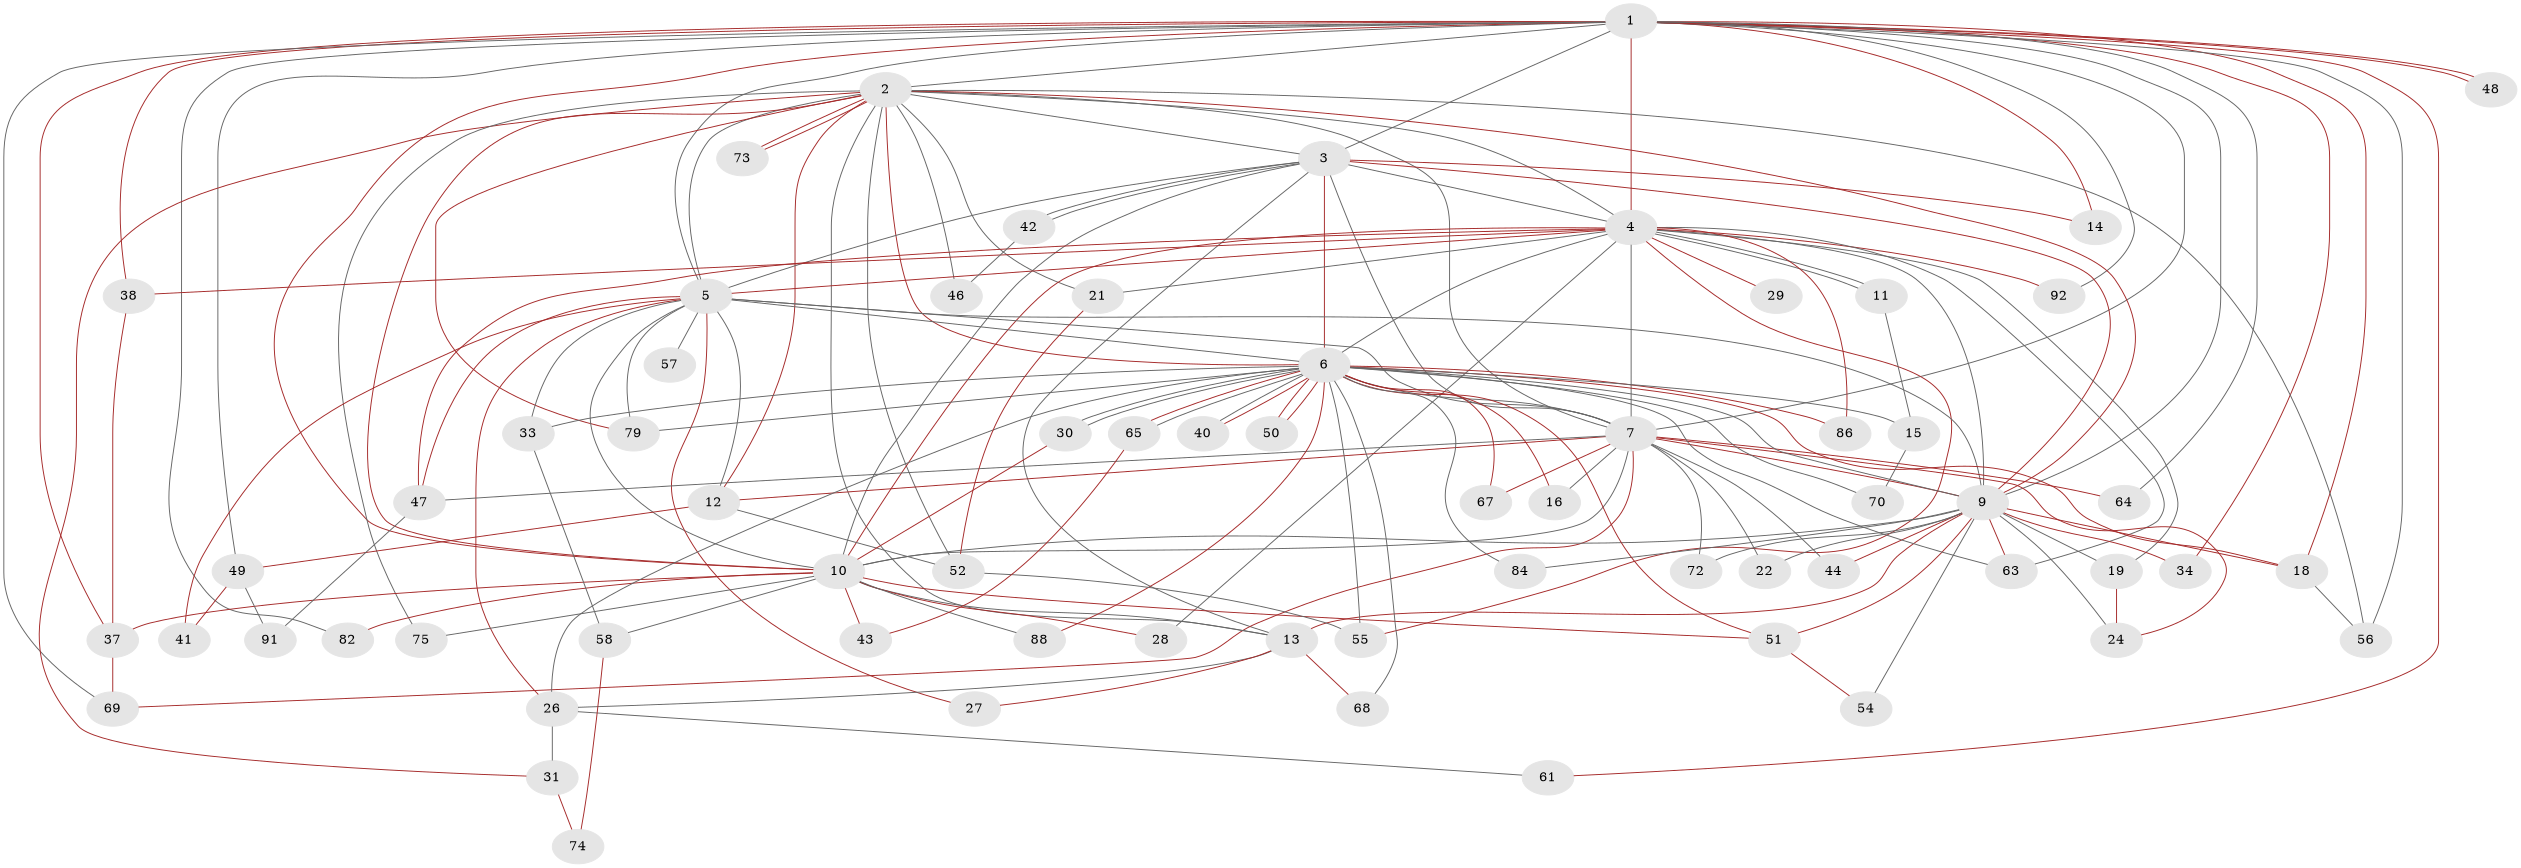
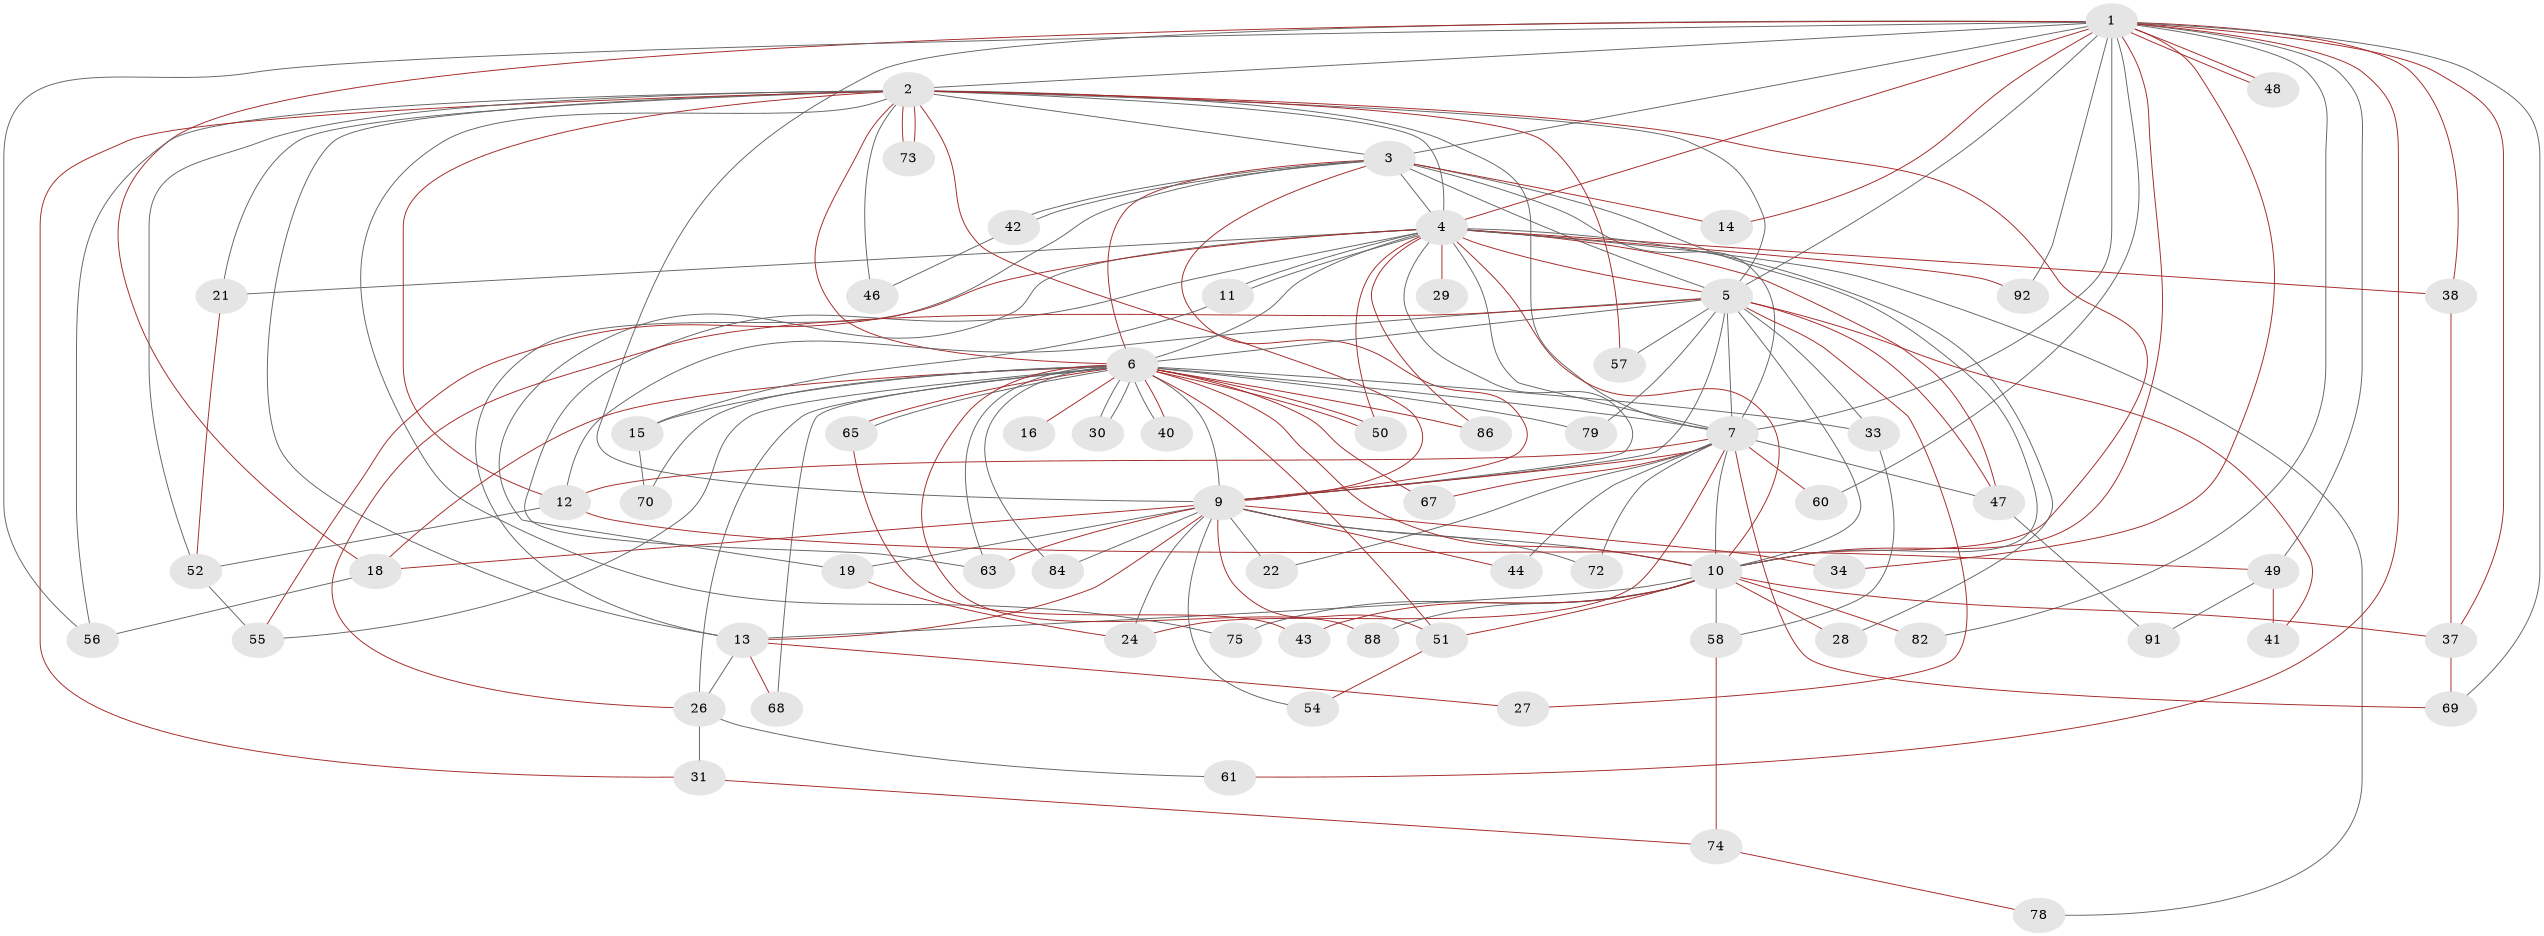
(496, 187) -> (1459, 120)
none -> (1358, 309)
(1593, 468) -> none
(952, 503) -> (1376, 510)
(2124, 503) -> (1821, 503)
none -> (2039, 915)
